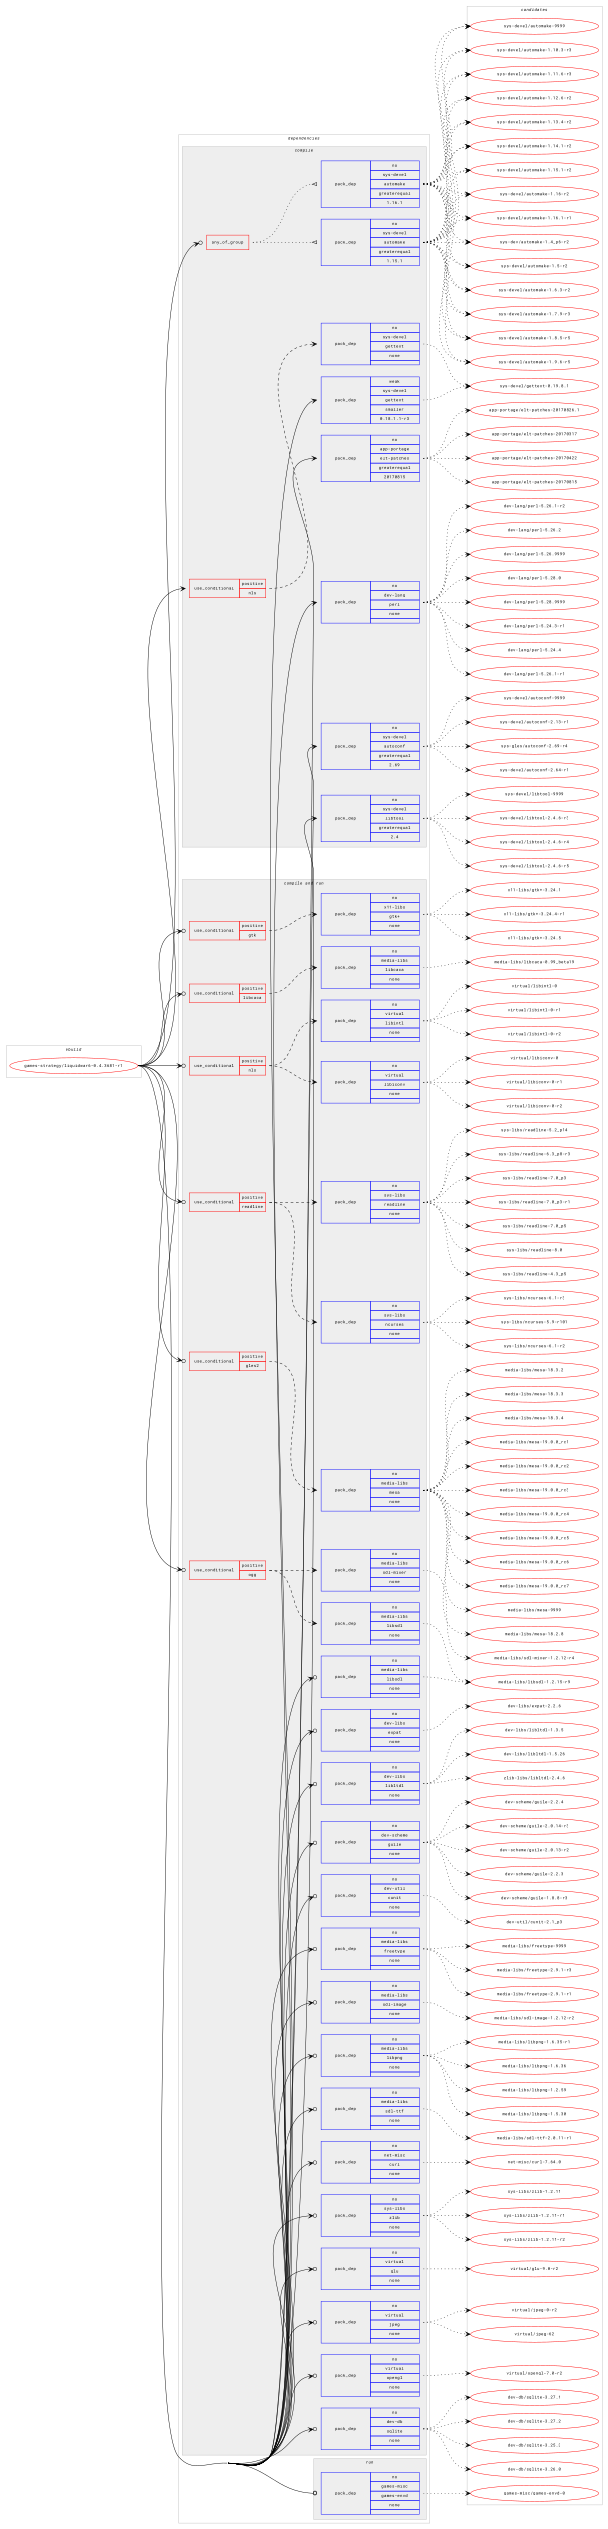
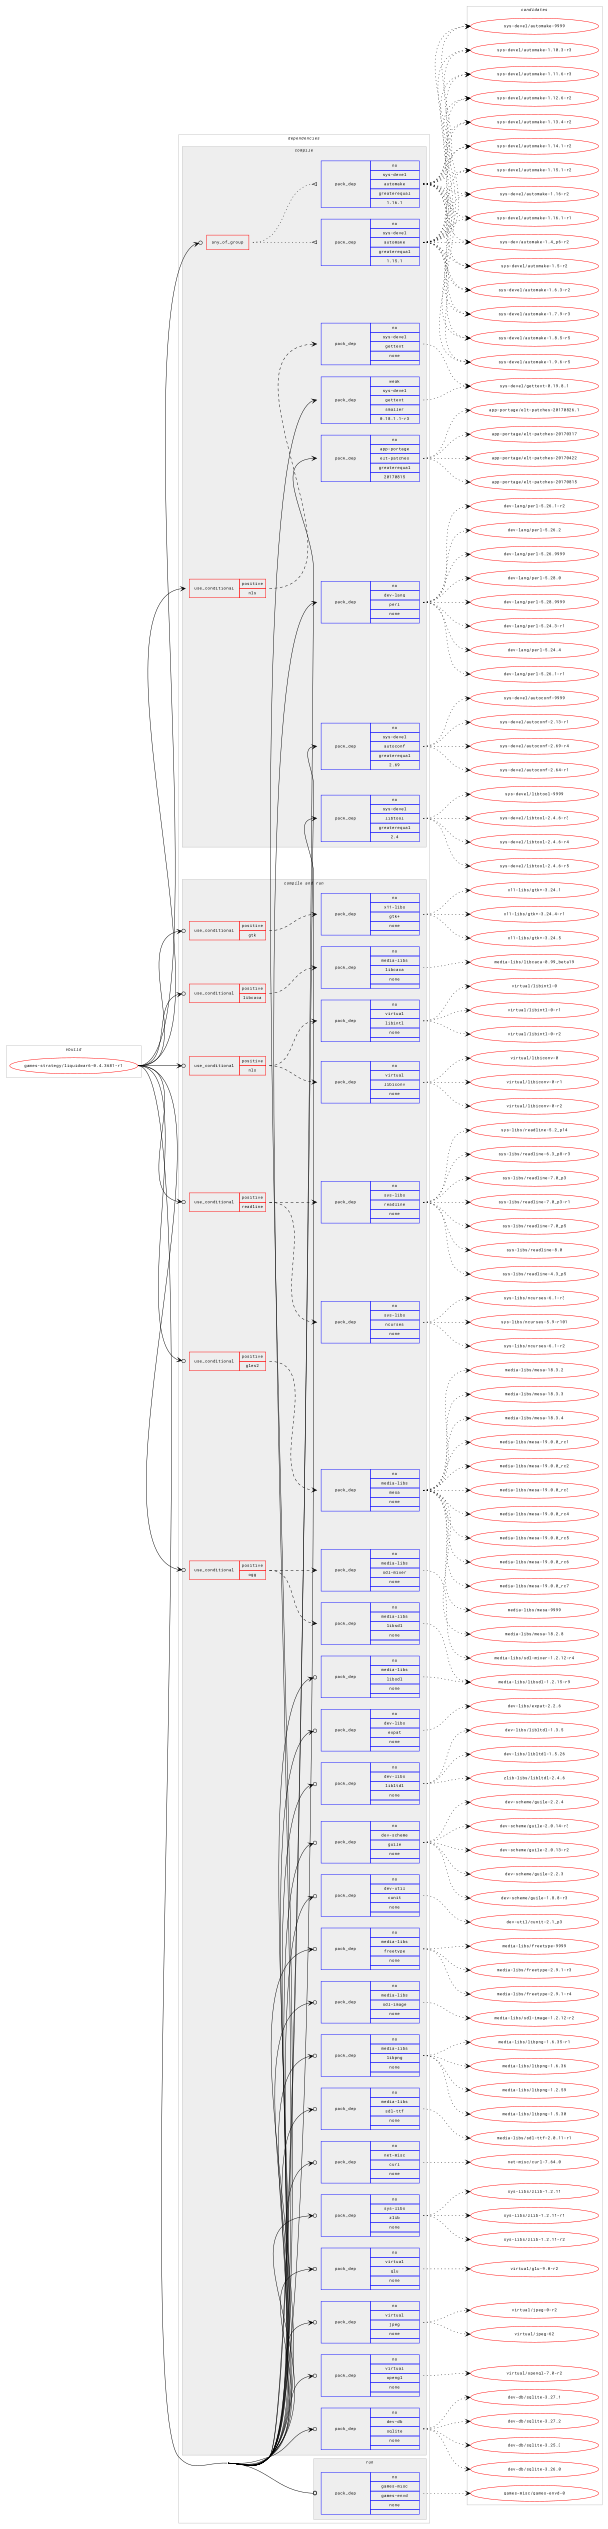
(535, 746) -> (535, 746)
(535, 1994) -> (535, 1994)
